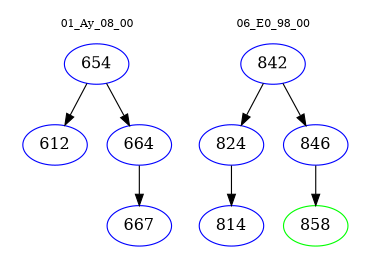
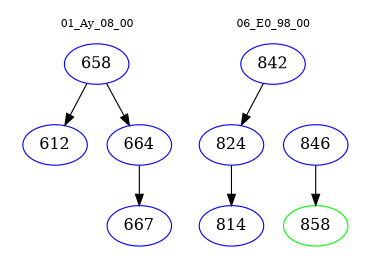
(97, 64) -> (97, 64)
(292, 99) -> none
